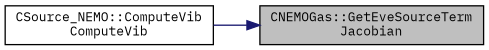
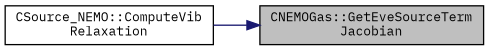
(109, 25) -> (109, 25)
